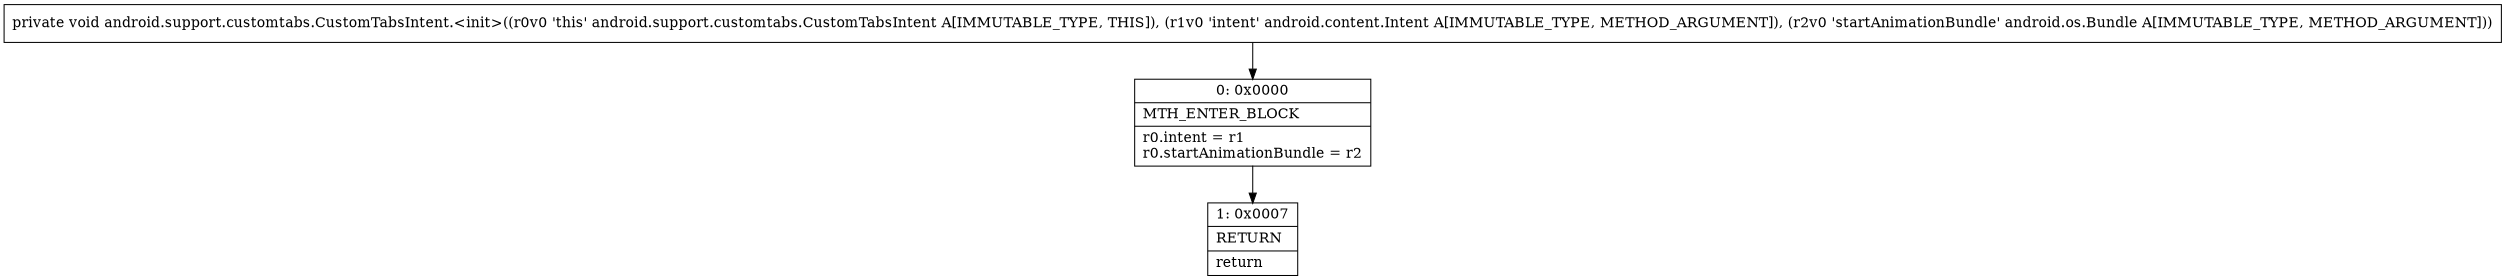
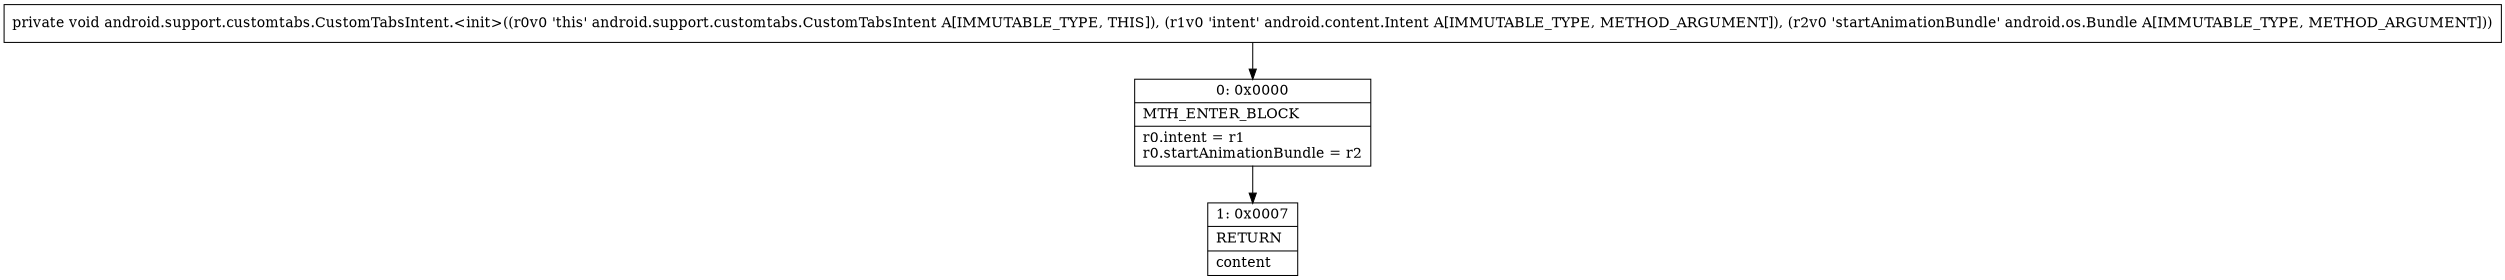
(1239, 263) -> (1244, 263)
